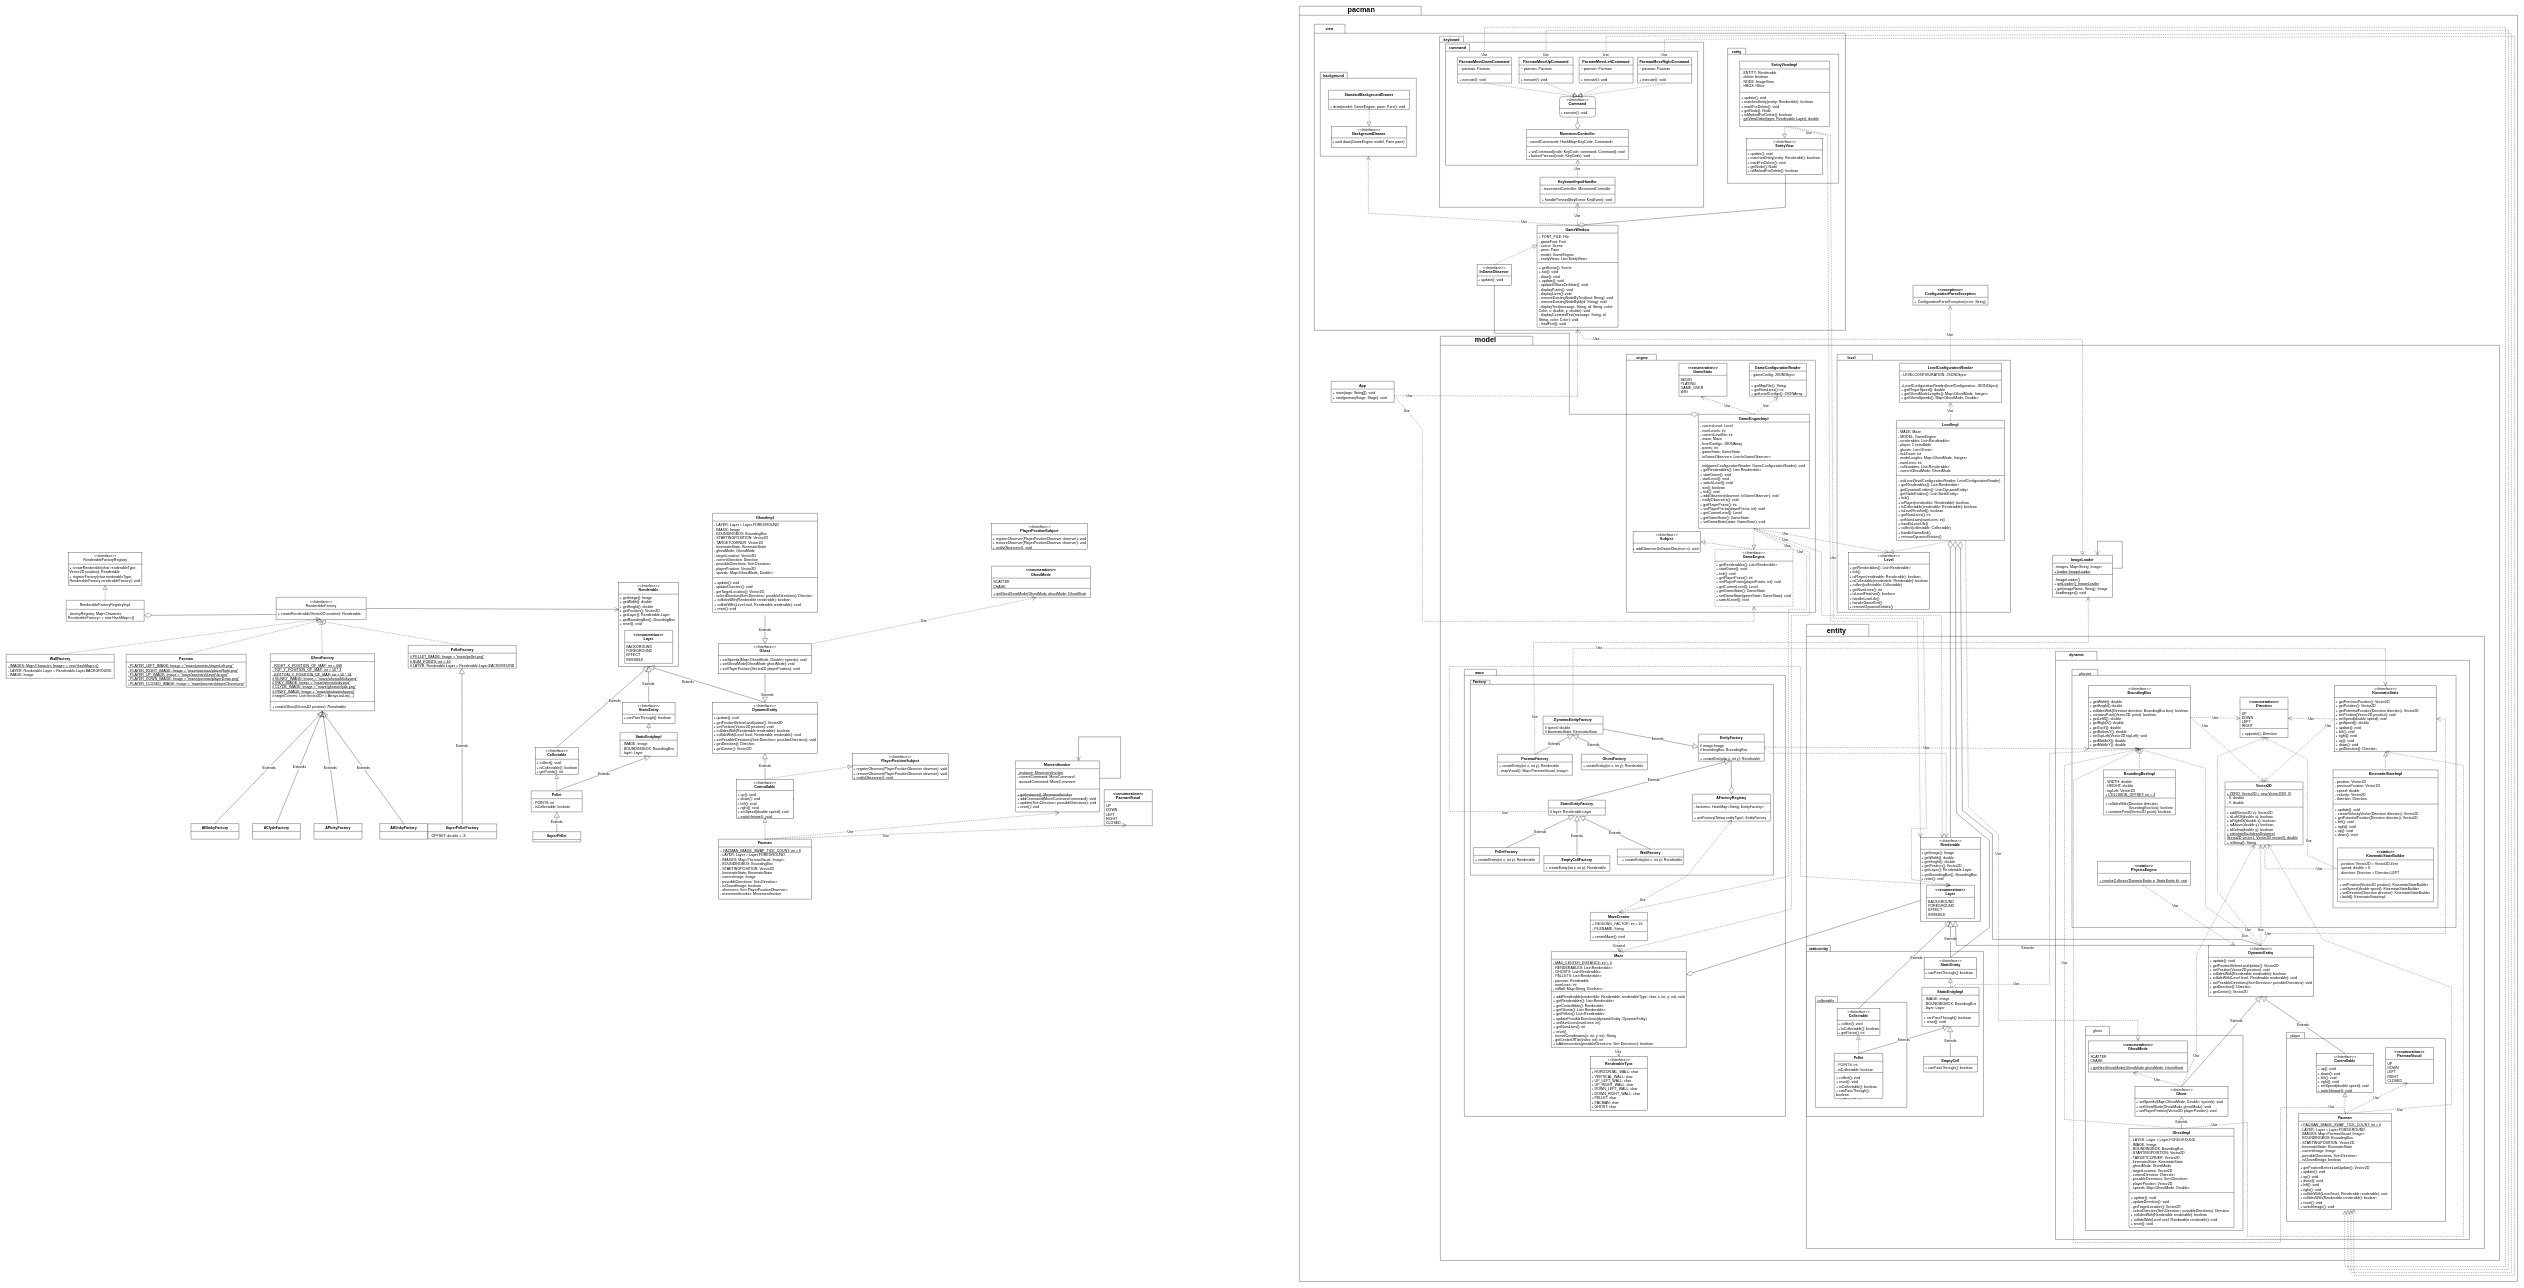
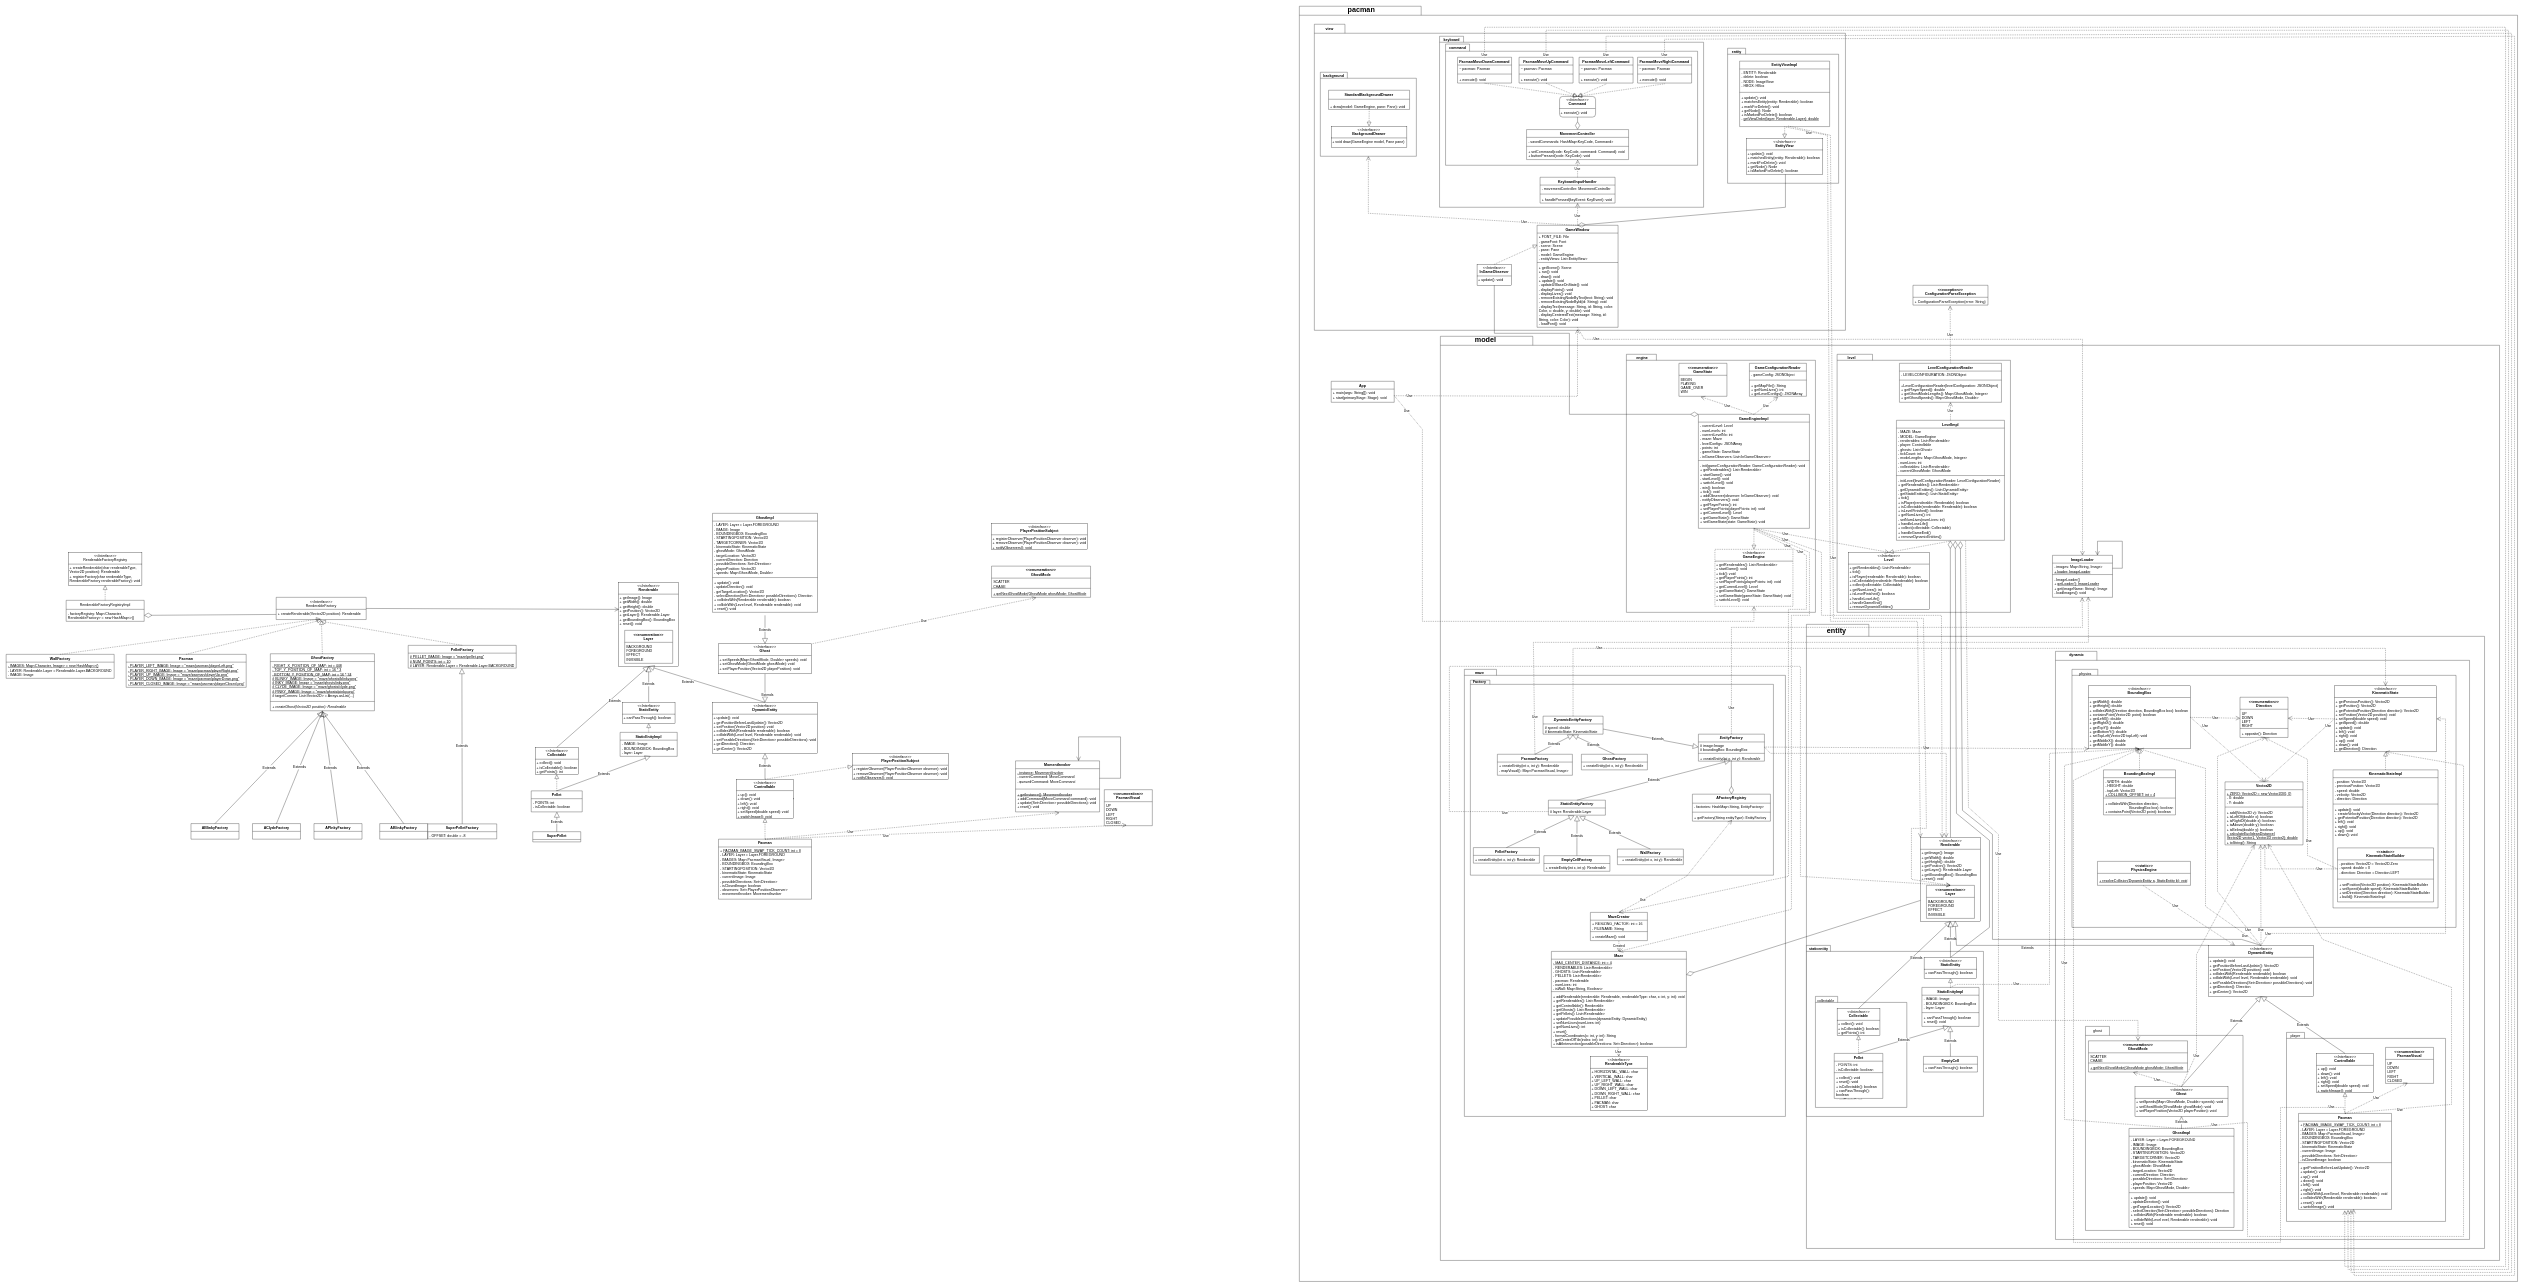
(1667, 542) -> none
(1730, 546) -> none
none -> (1731, 707)
